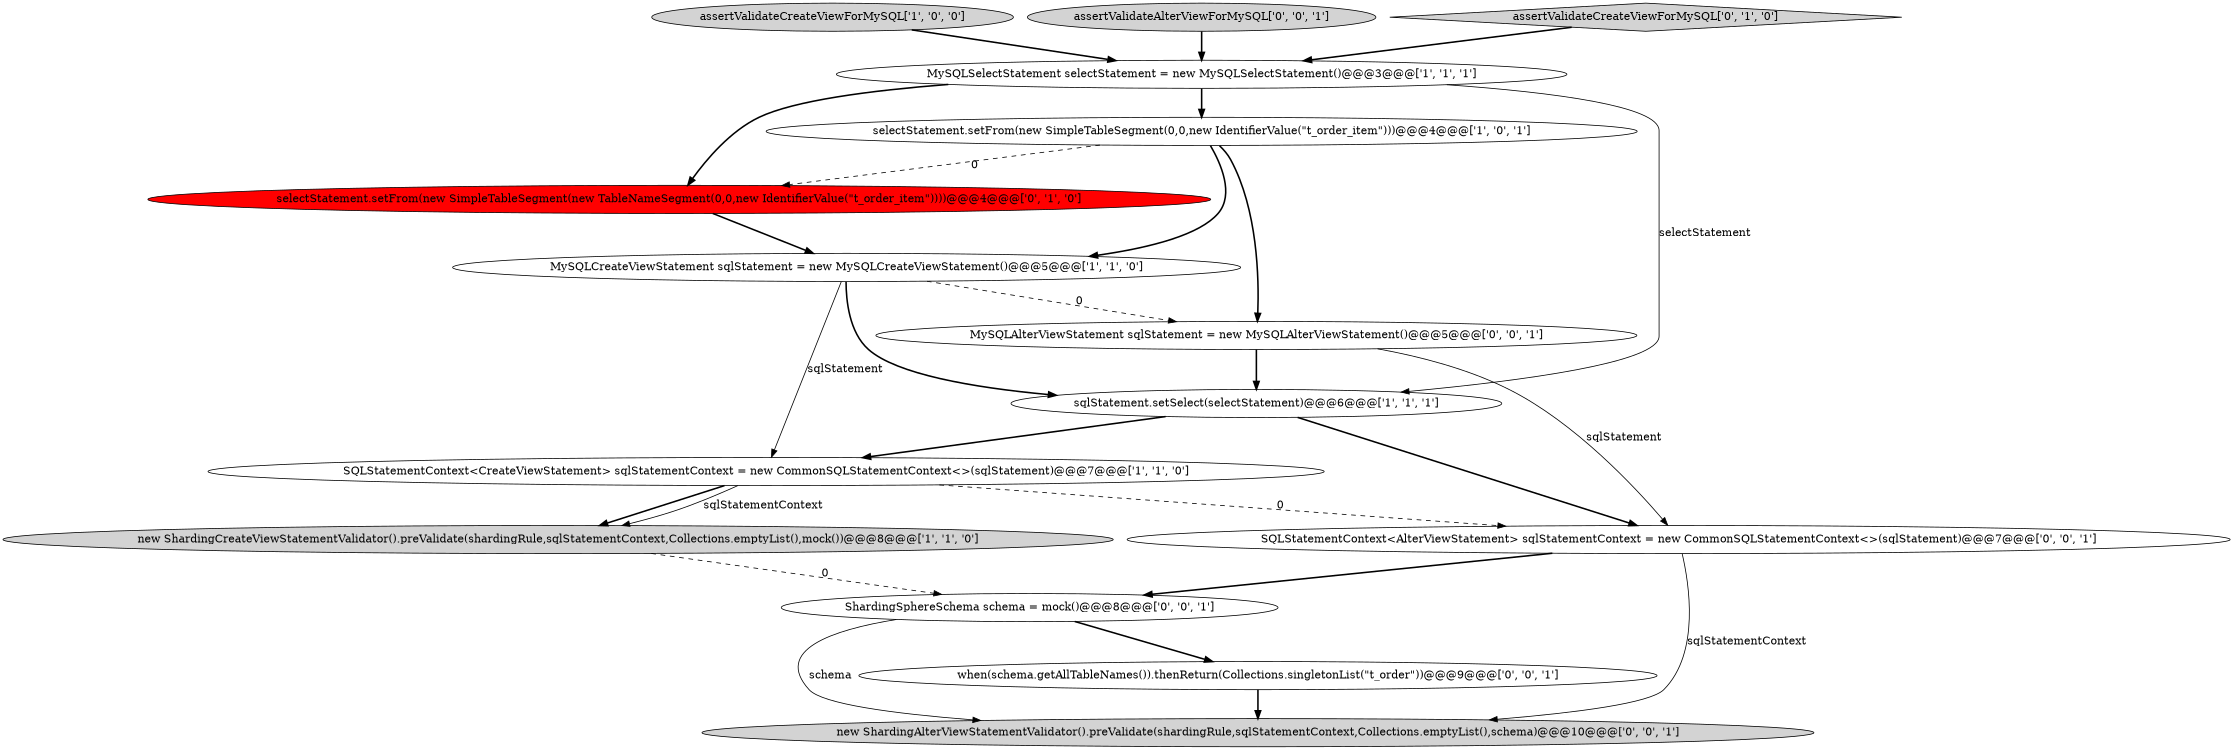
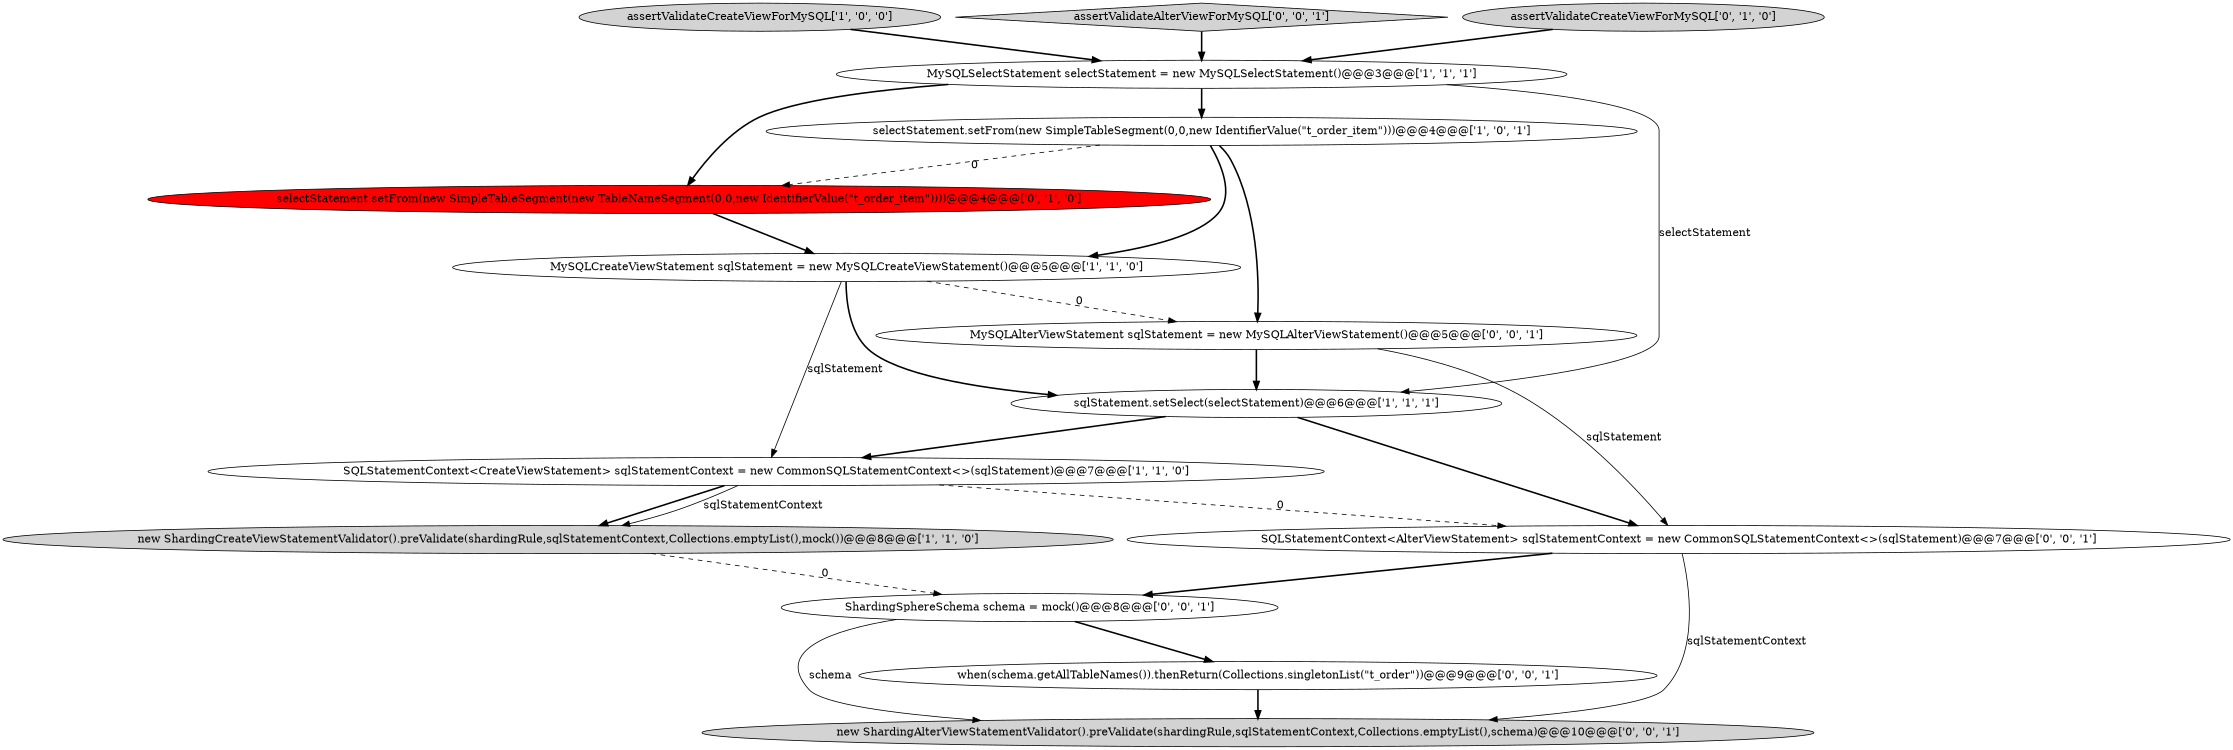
(1202, 17) -> (1202, 17)
(1646, 17) -> (1643, 17)
